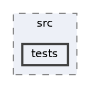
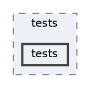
(45, 24) -> (45, 24)
